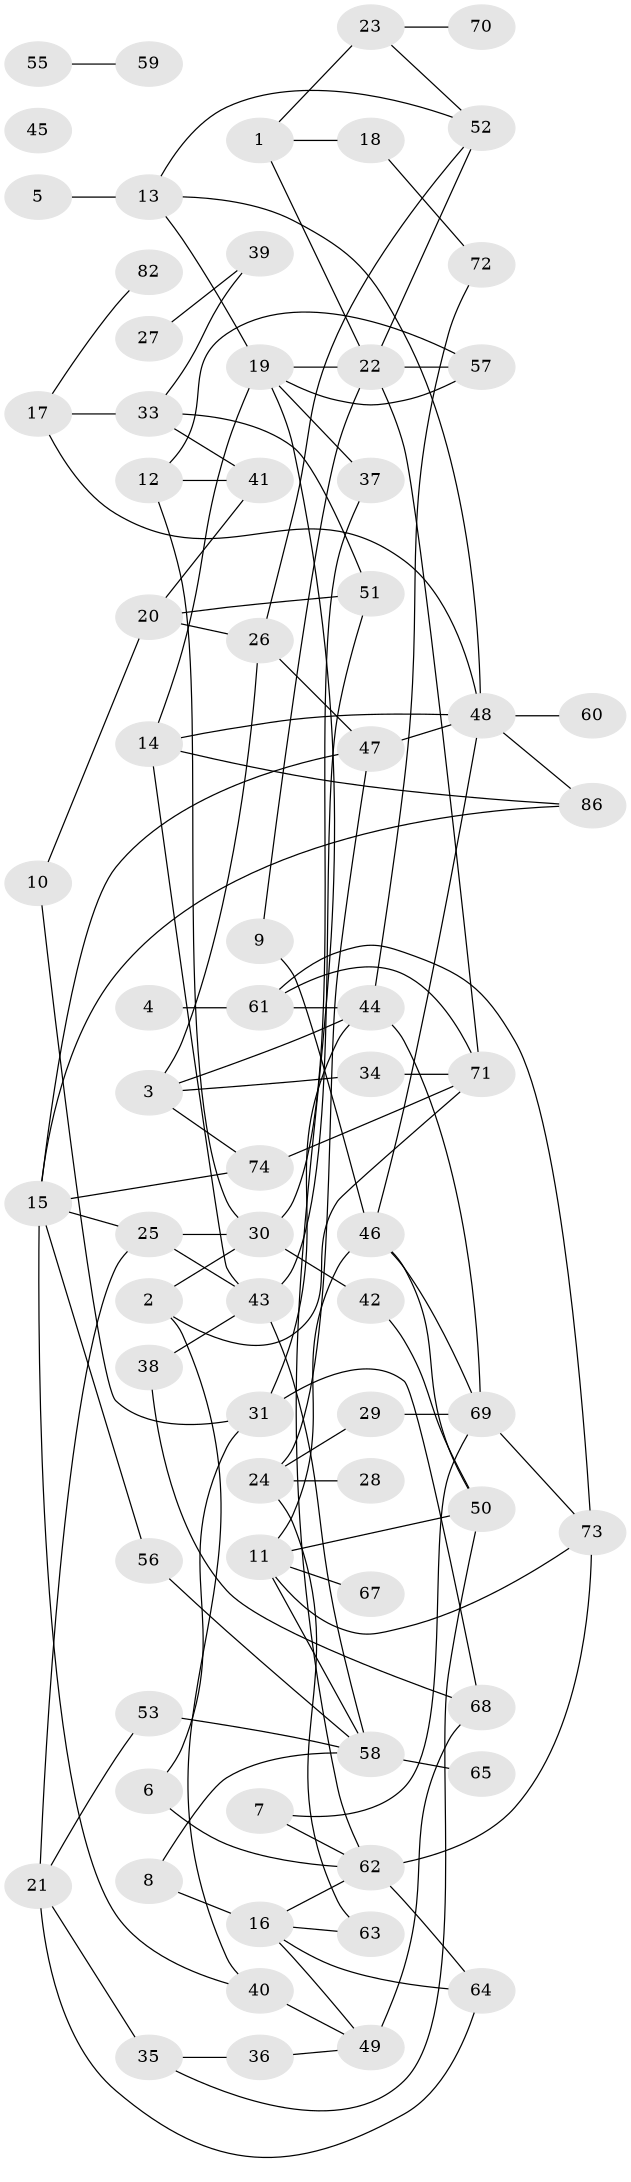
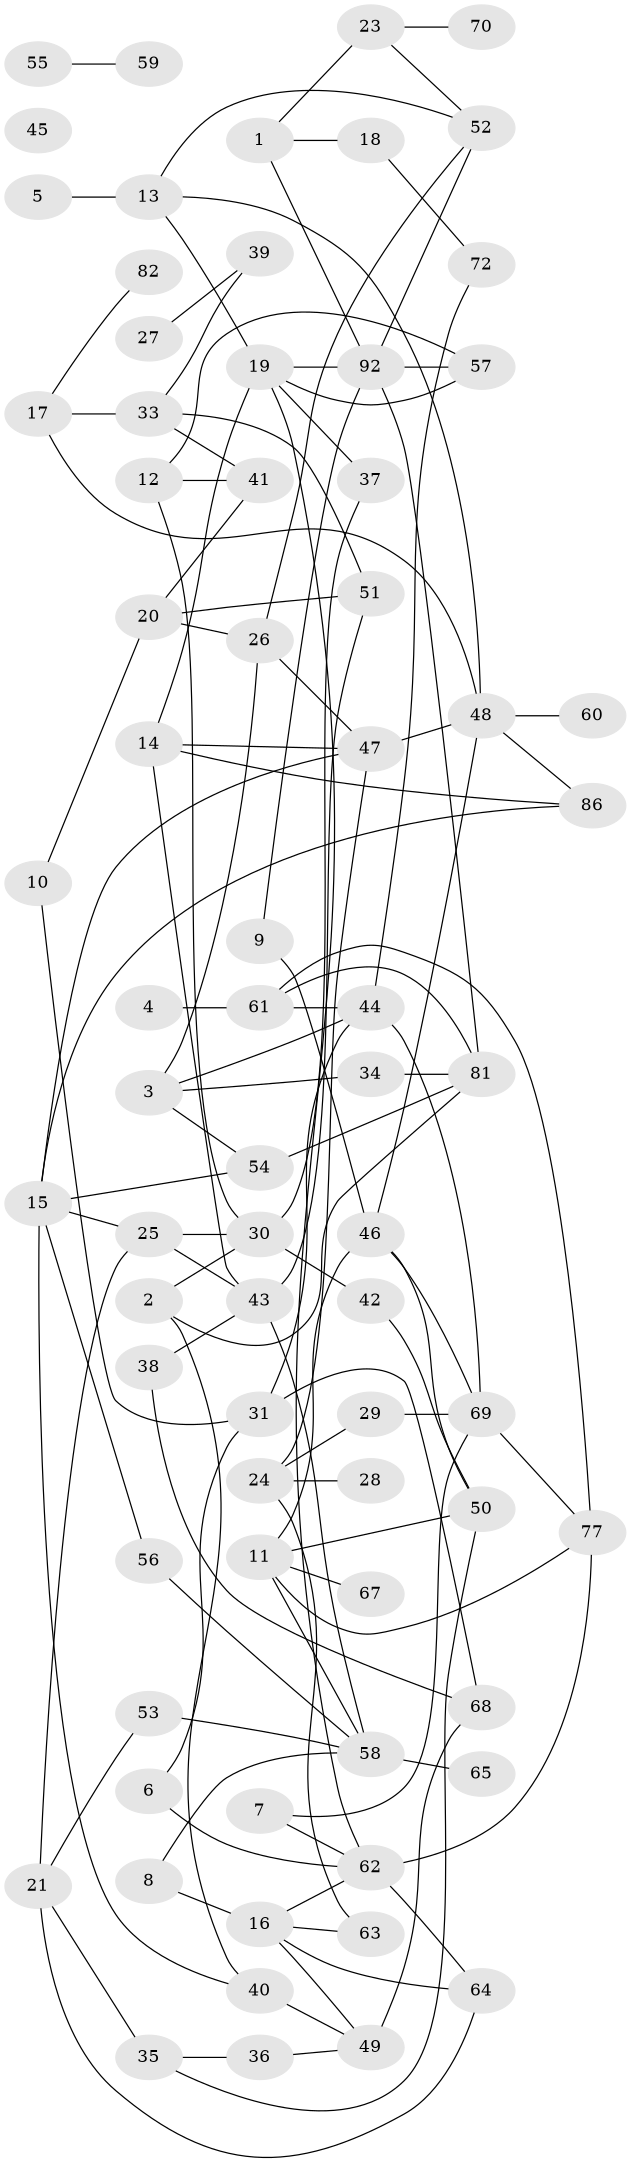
(371, 367) -> (371, 367)
(314, 717) -> (260, 747)
(482, 1074) -> (482, 1074)
(260, 1168) -> (260, 1168)
(593, 1533) -> (593, 1533)
